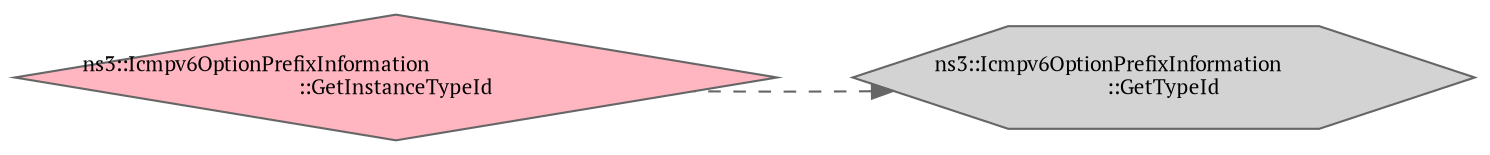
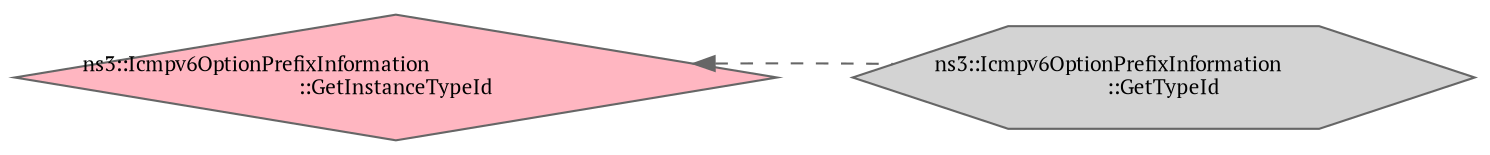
(783, 92) -> (804, 63)
